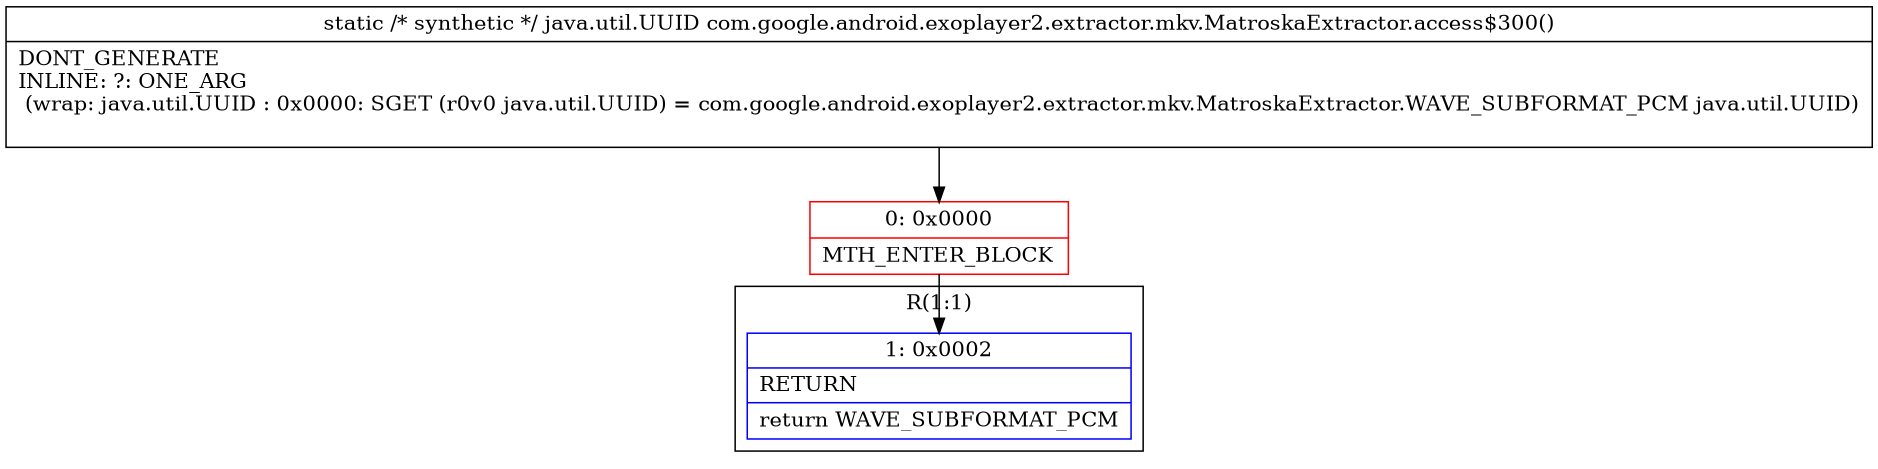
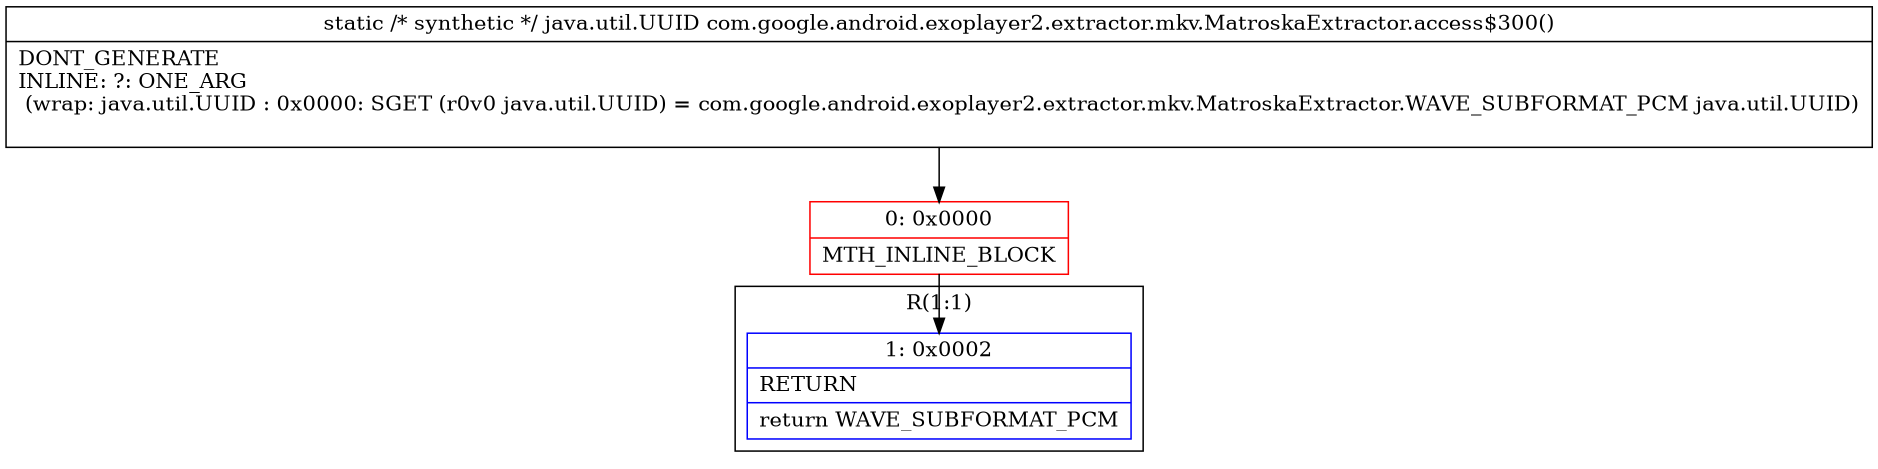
(938, 255) -> (939, 255)
